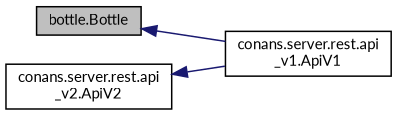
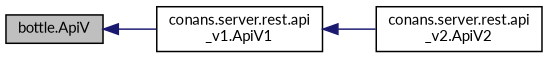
(89, 21) -> (54, 29)
(206, 69) -> (357, 29)
